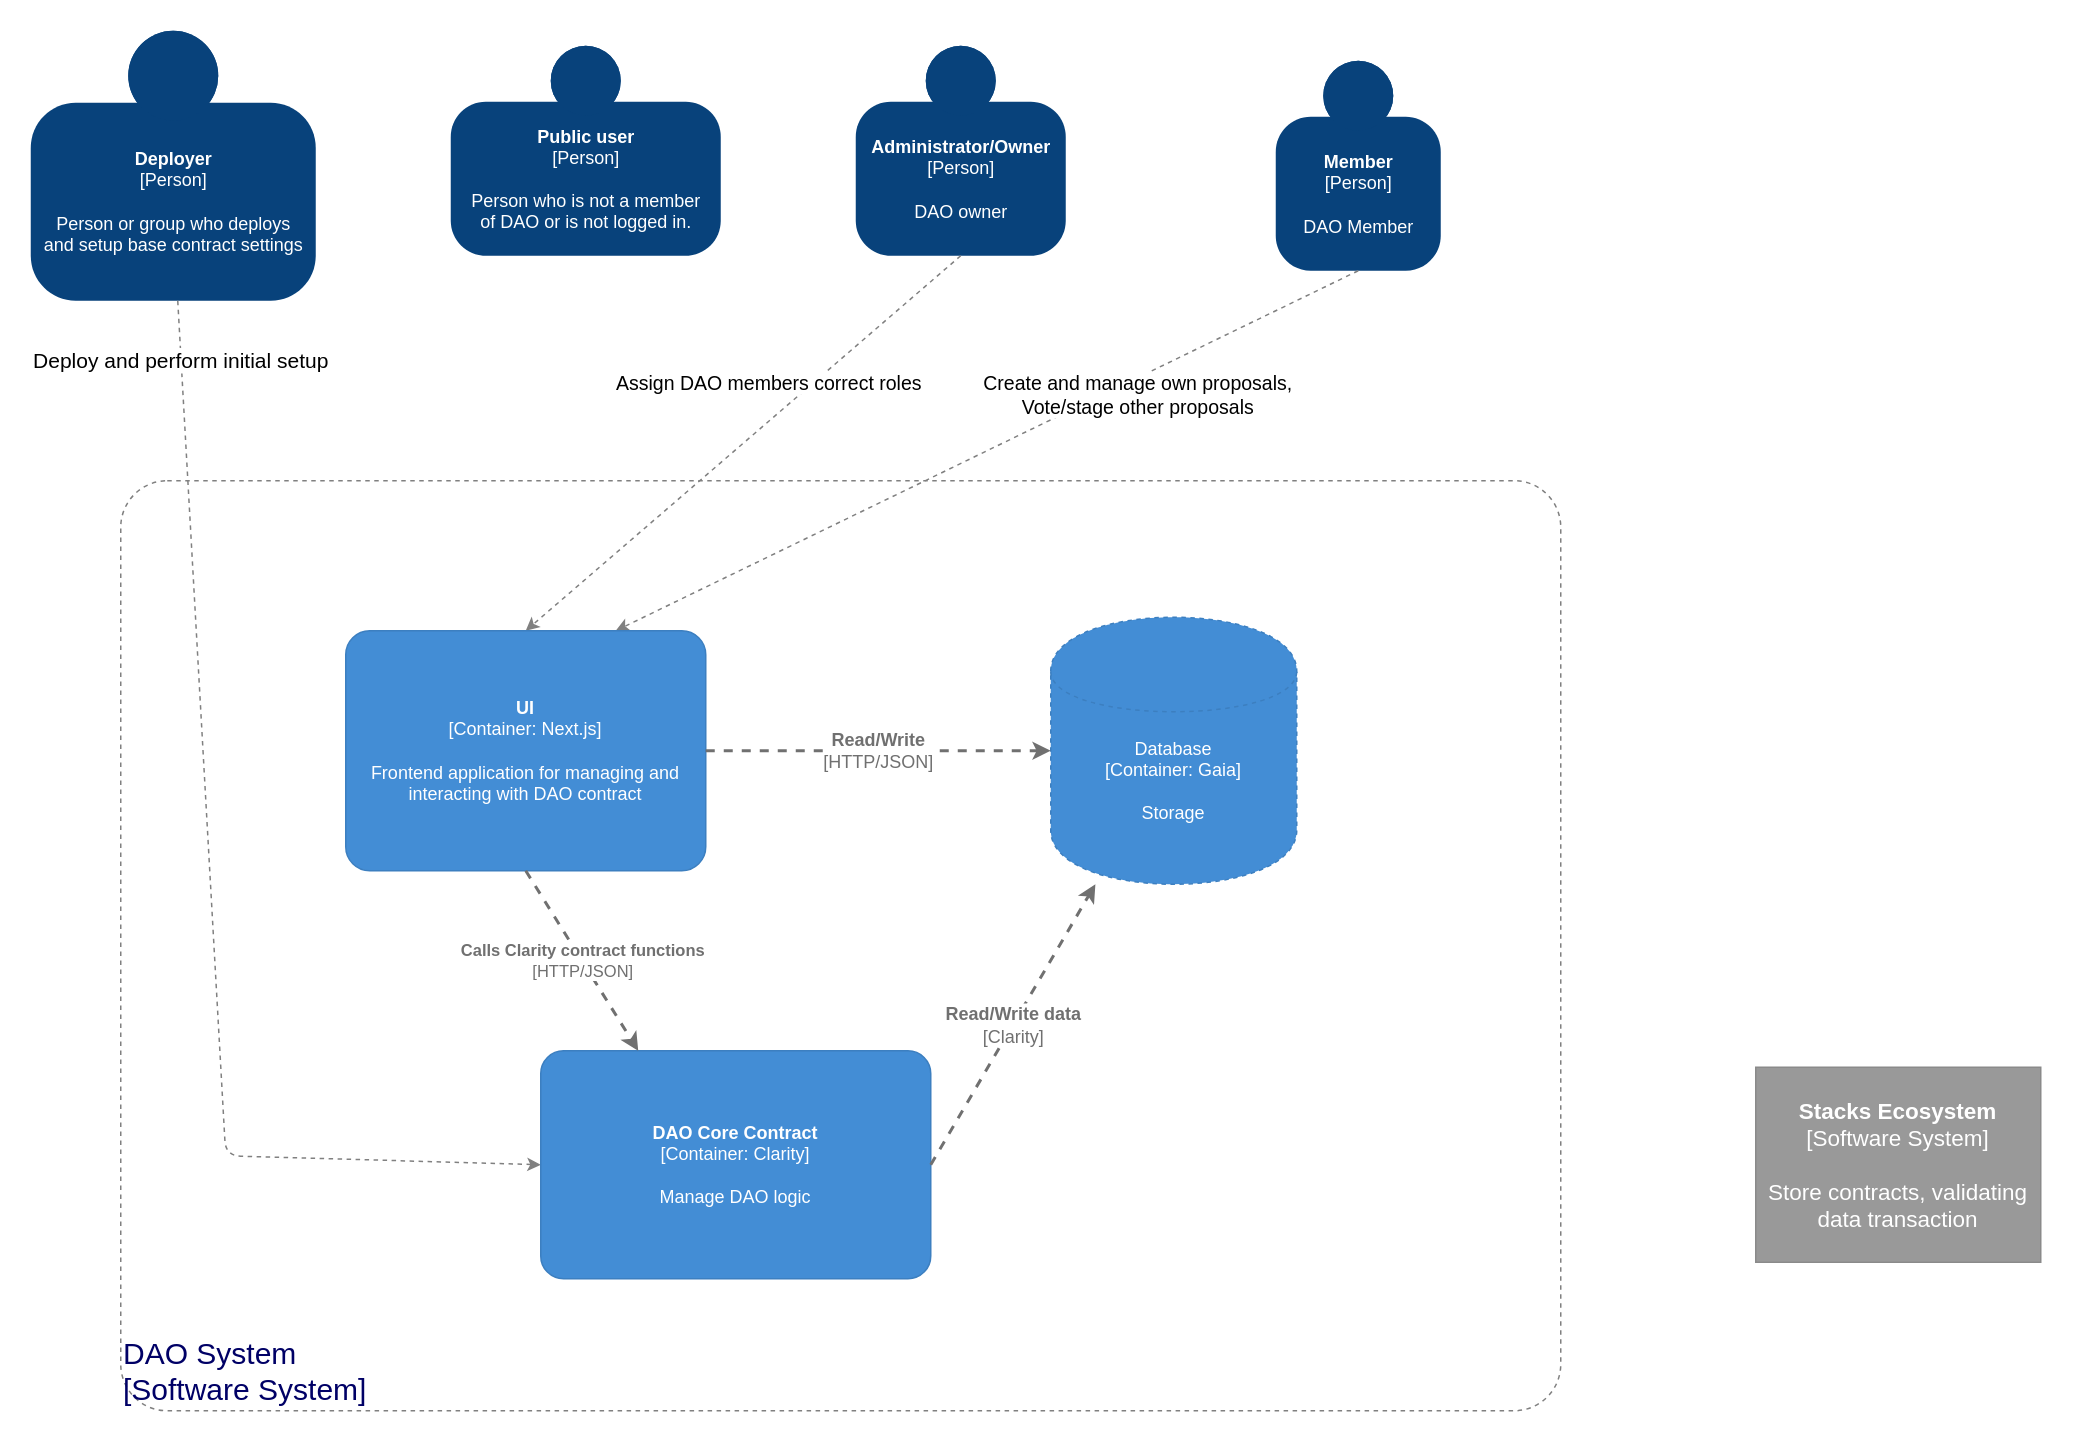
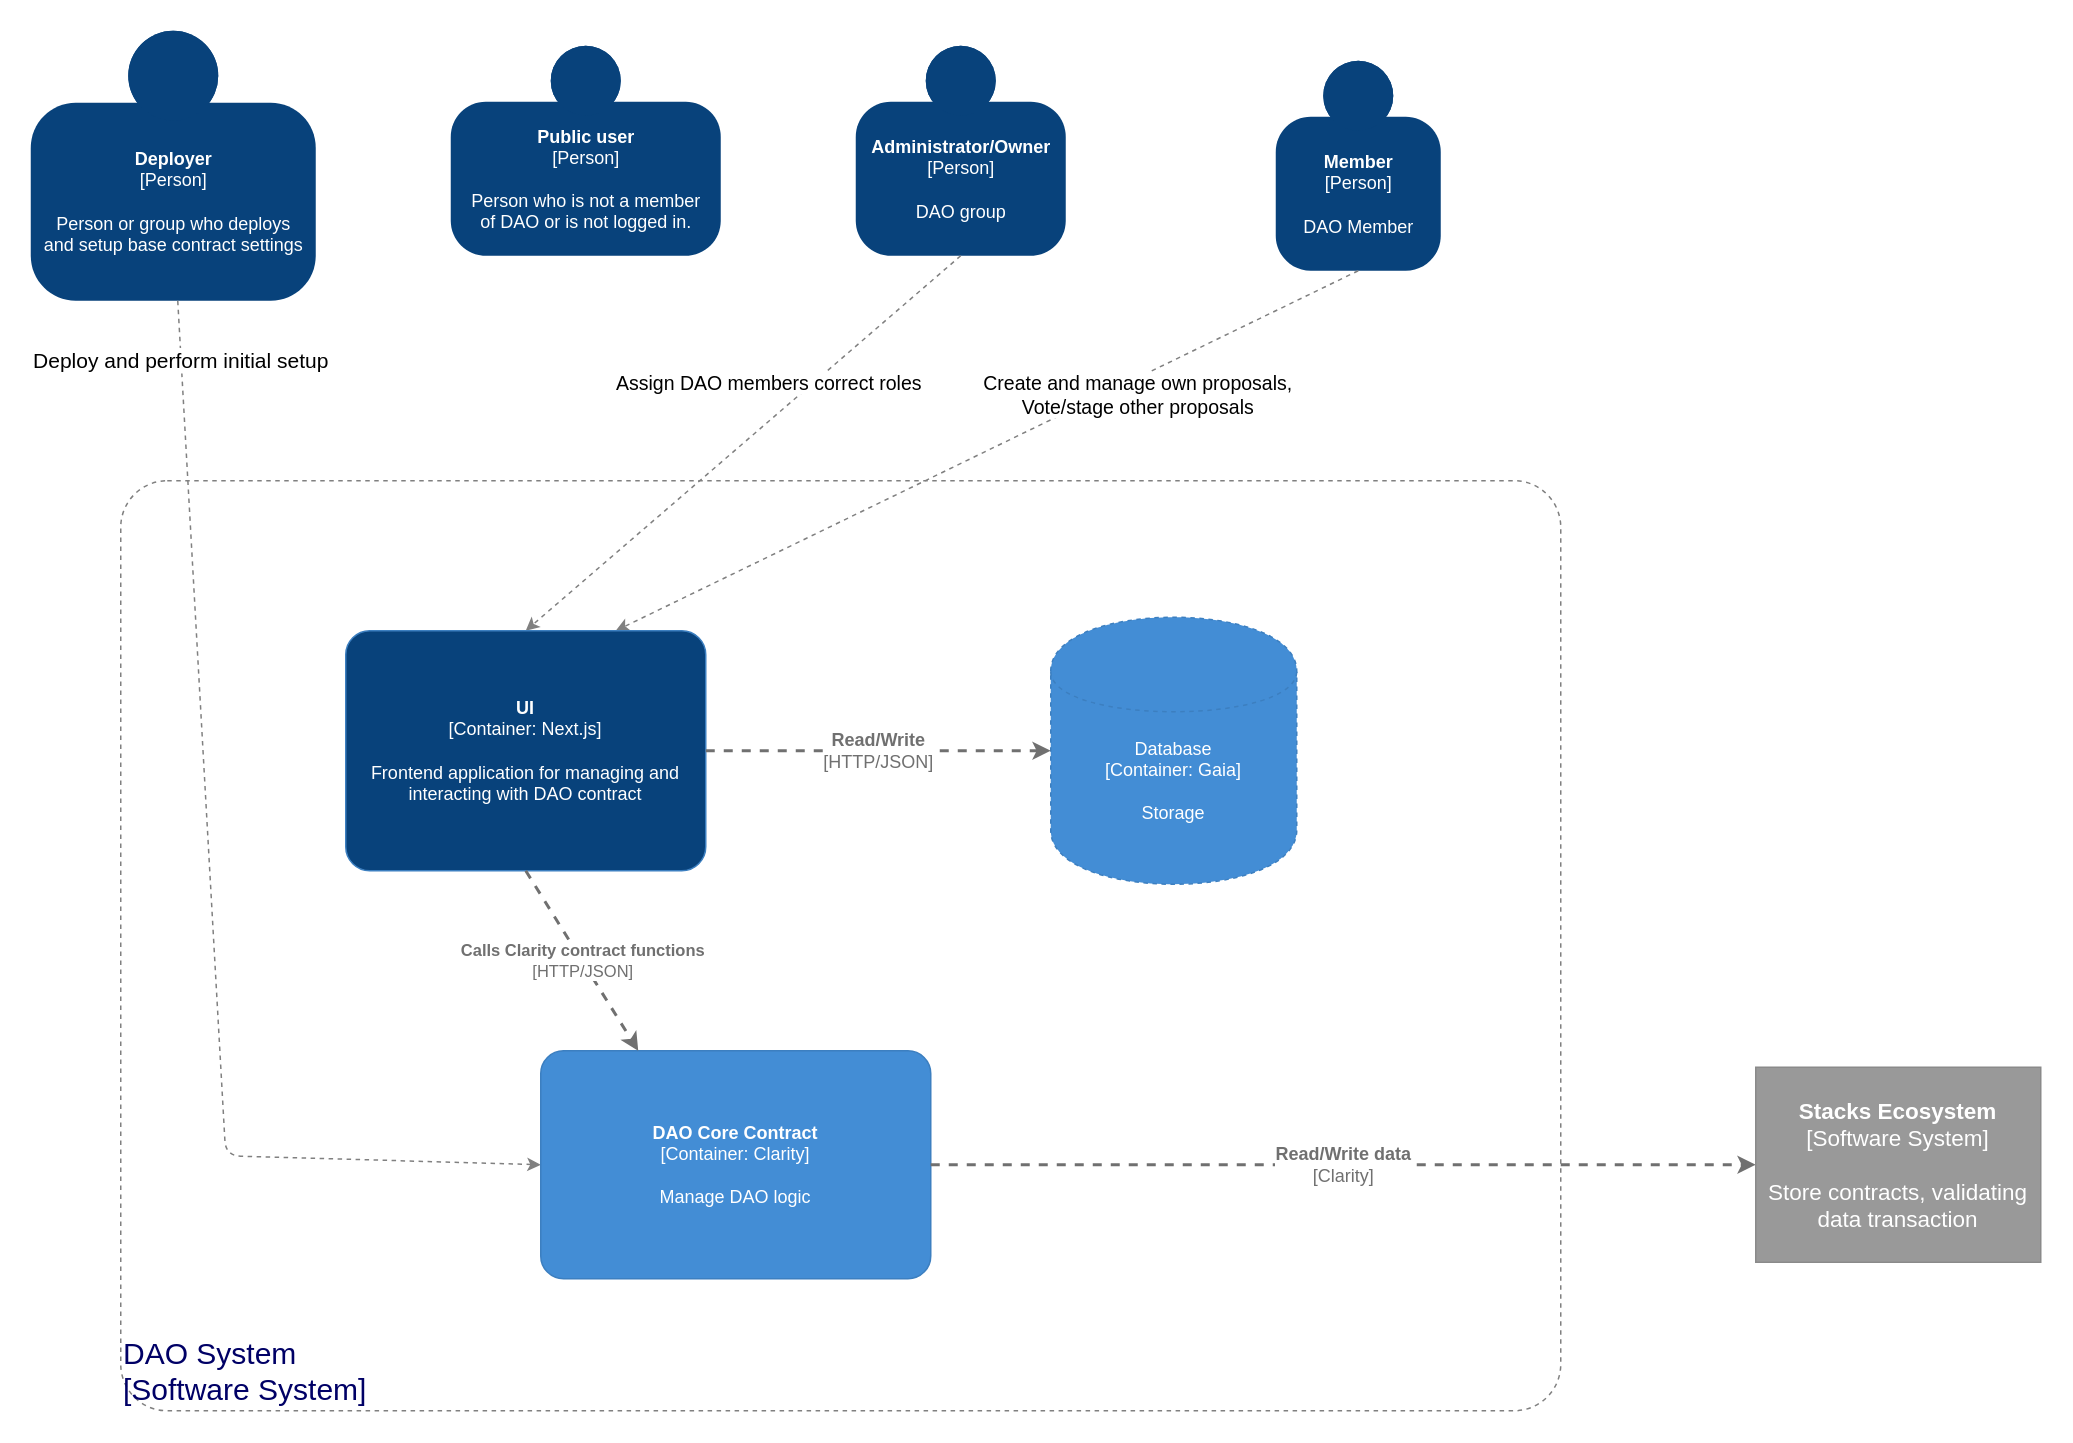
(962, 179) -> (962, 179)
(526, 751) -> (526, 751)
(970, 1098) -> (1103, 1165)
